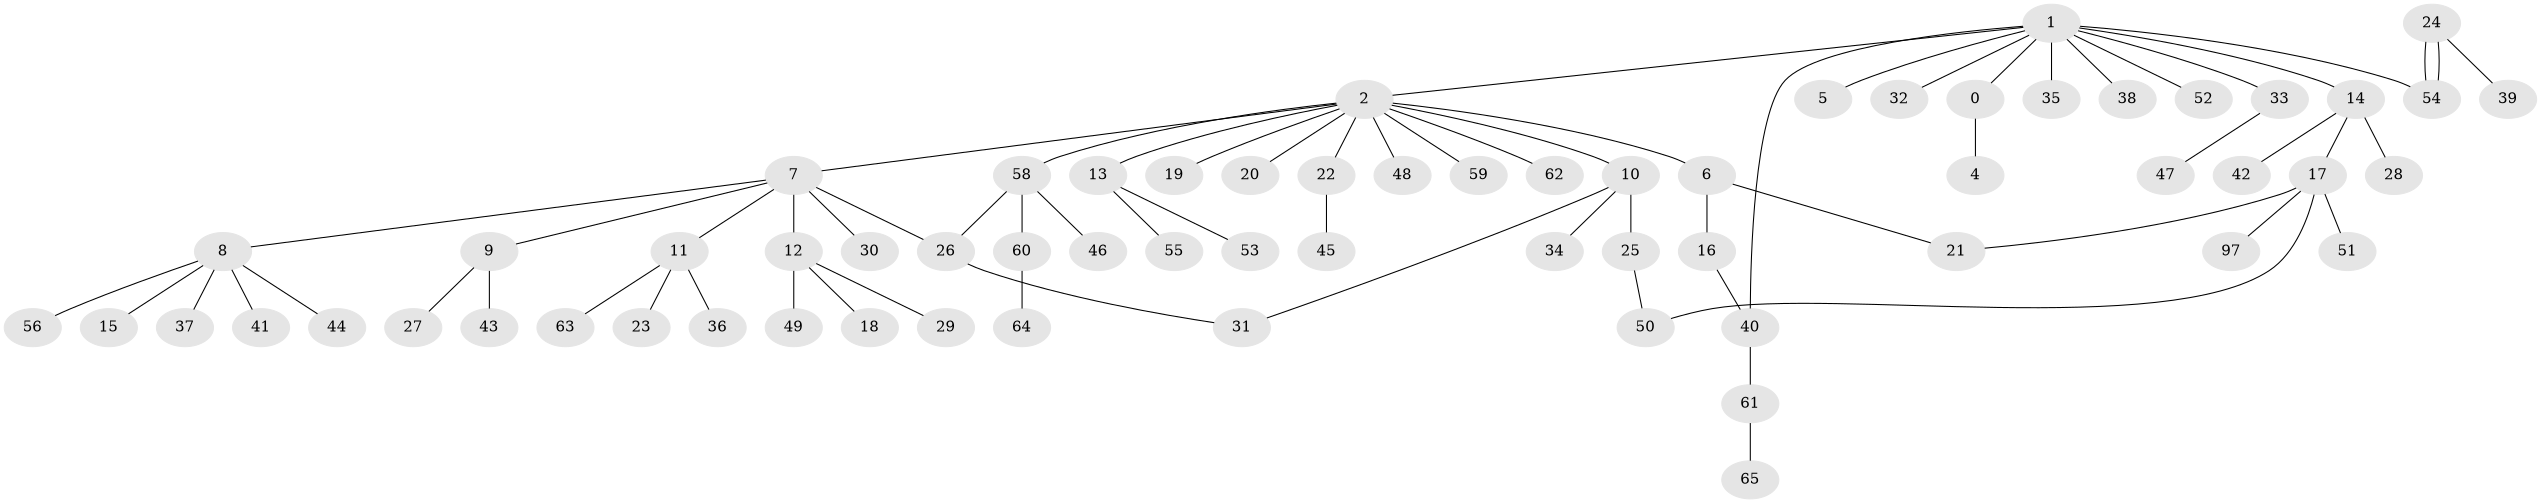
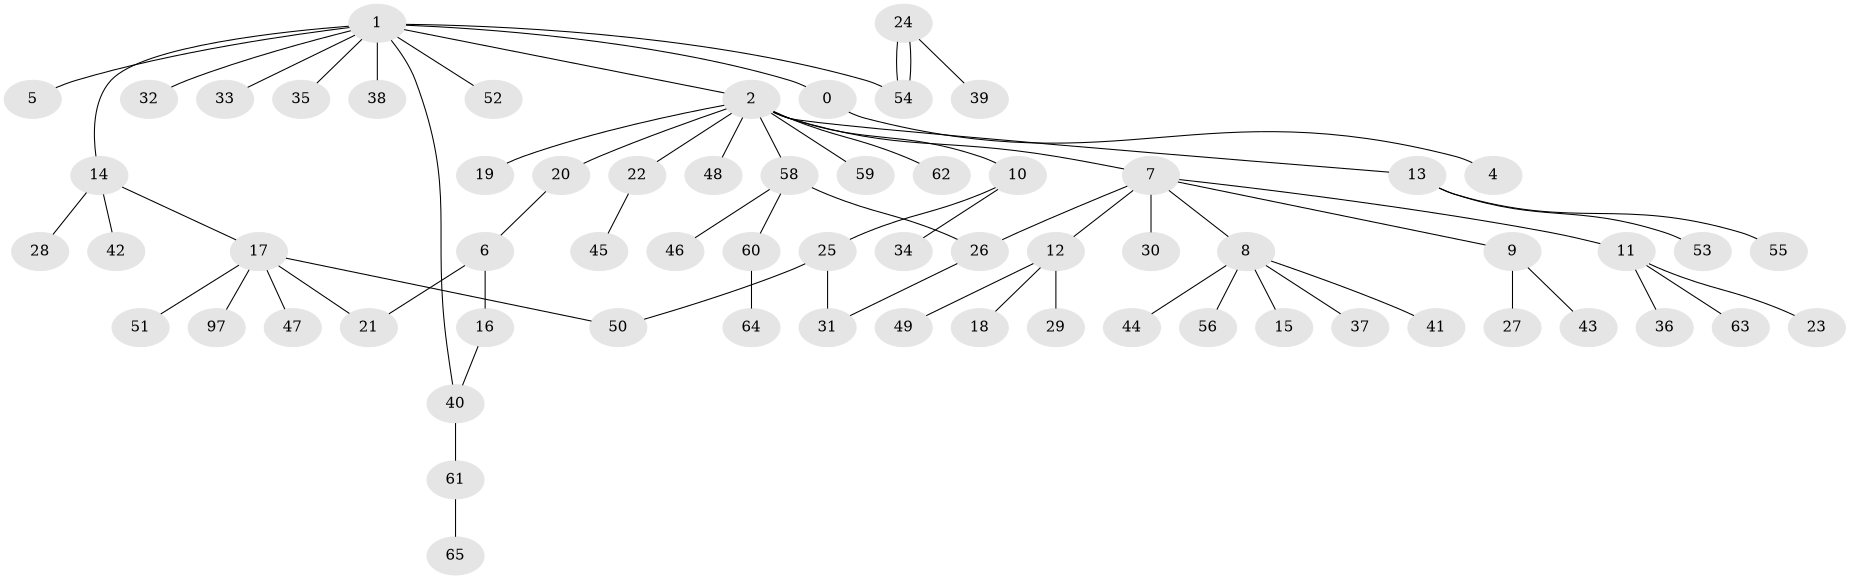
(1541, 125) -> (523, 213)
(2223, 137) -> (276, 290)
(1439, 256) -> (828, 290)
